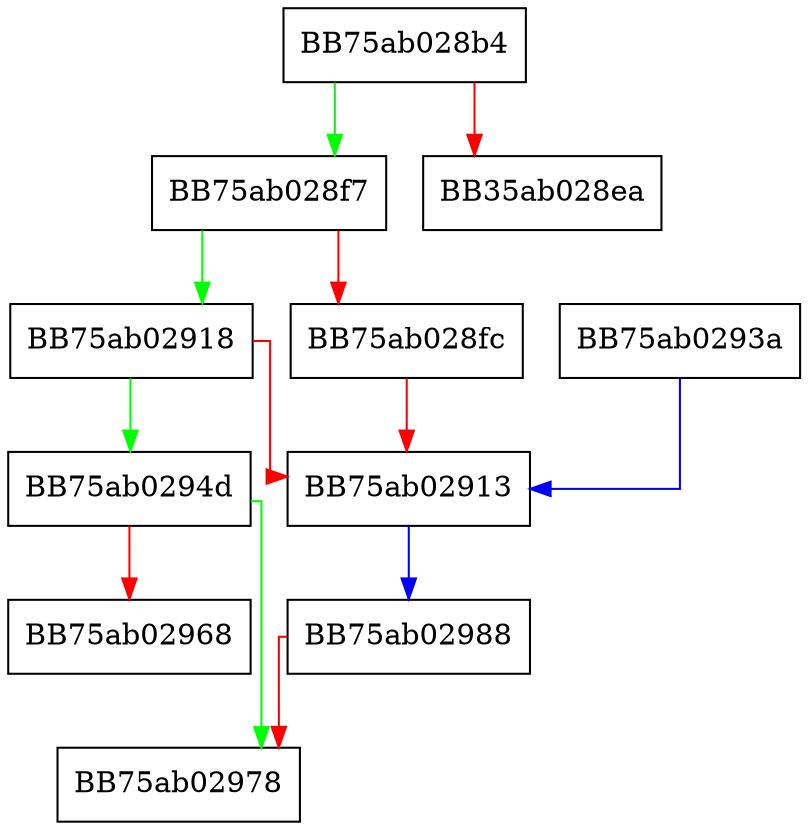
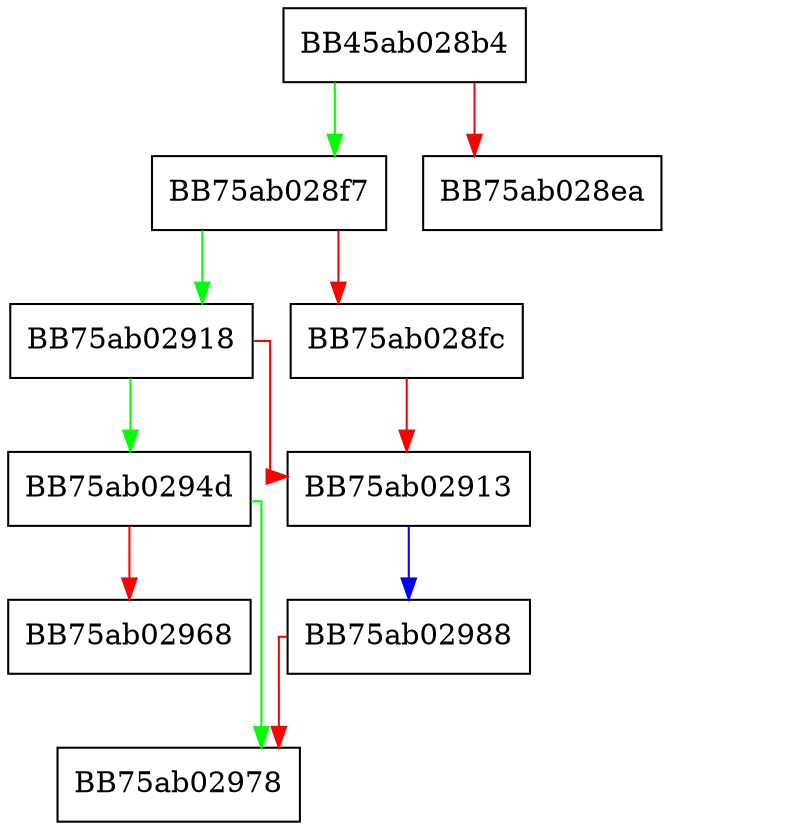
(405, 45) -> (405, 45)
(542, 193) -> (542, 193)
(680, 341) -> none
